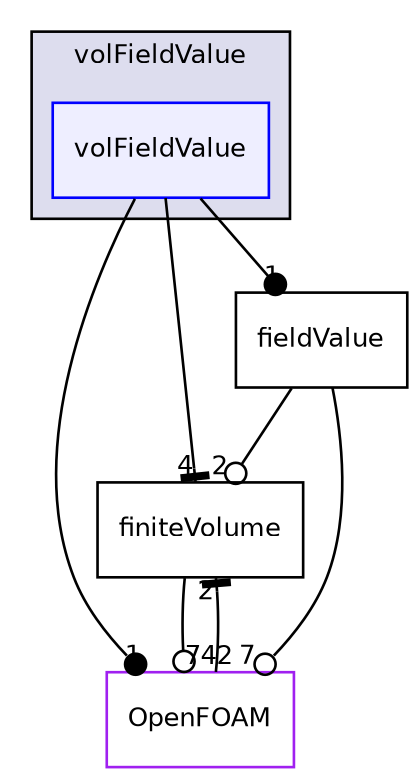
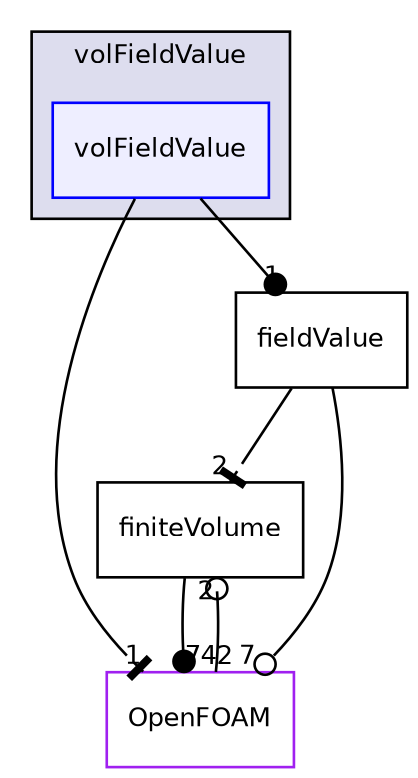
(180, 333) -> none
(267, 426) -> (267, 426)
(59, 430) -> (59, 430)
(183, 614) -> (183, 614)
(218, 632) -> (218, 632)
